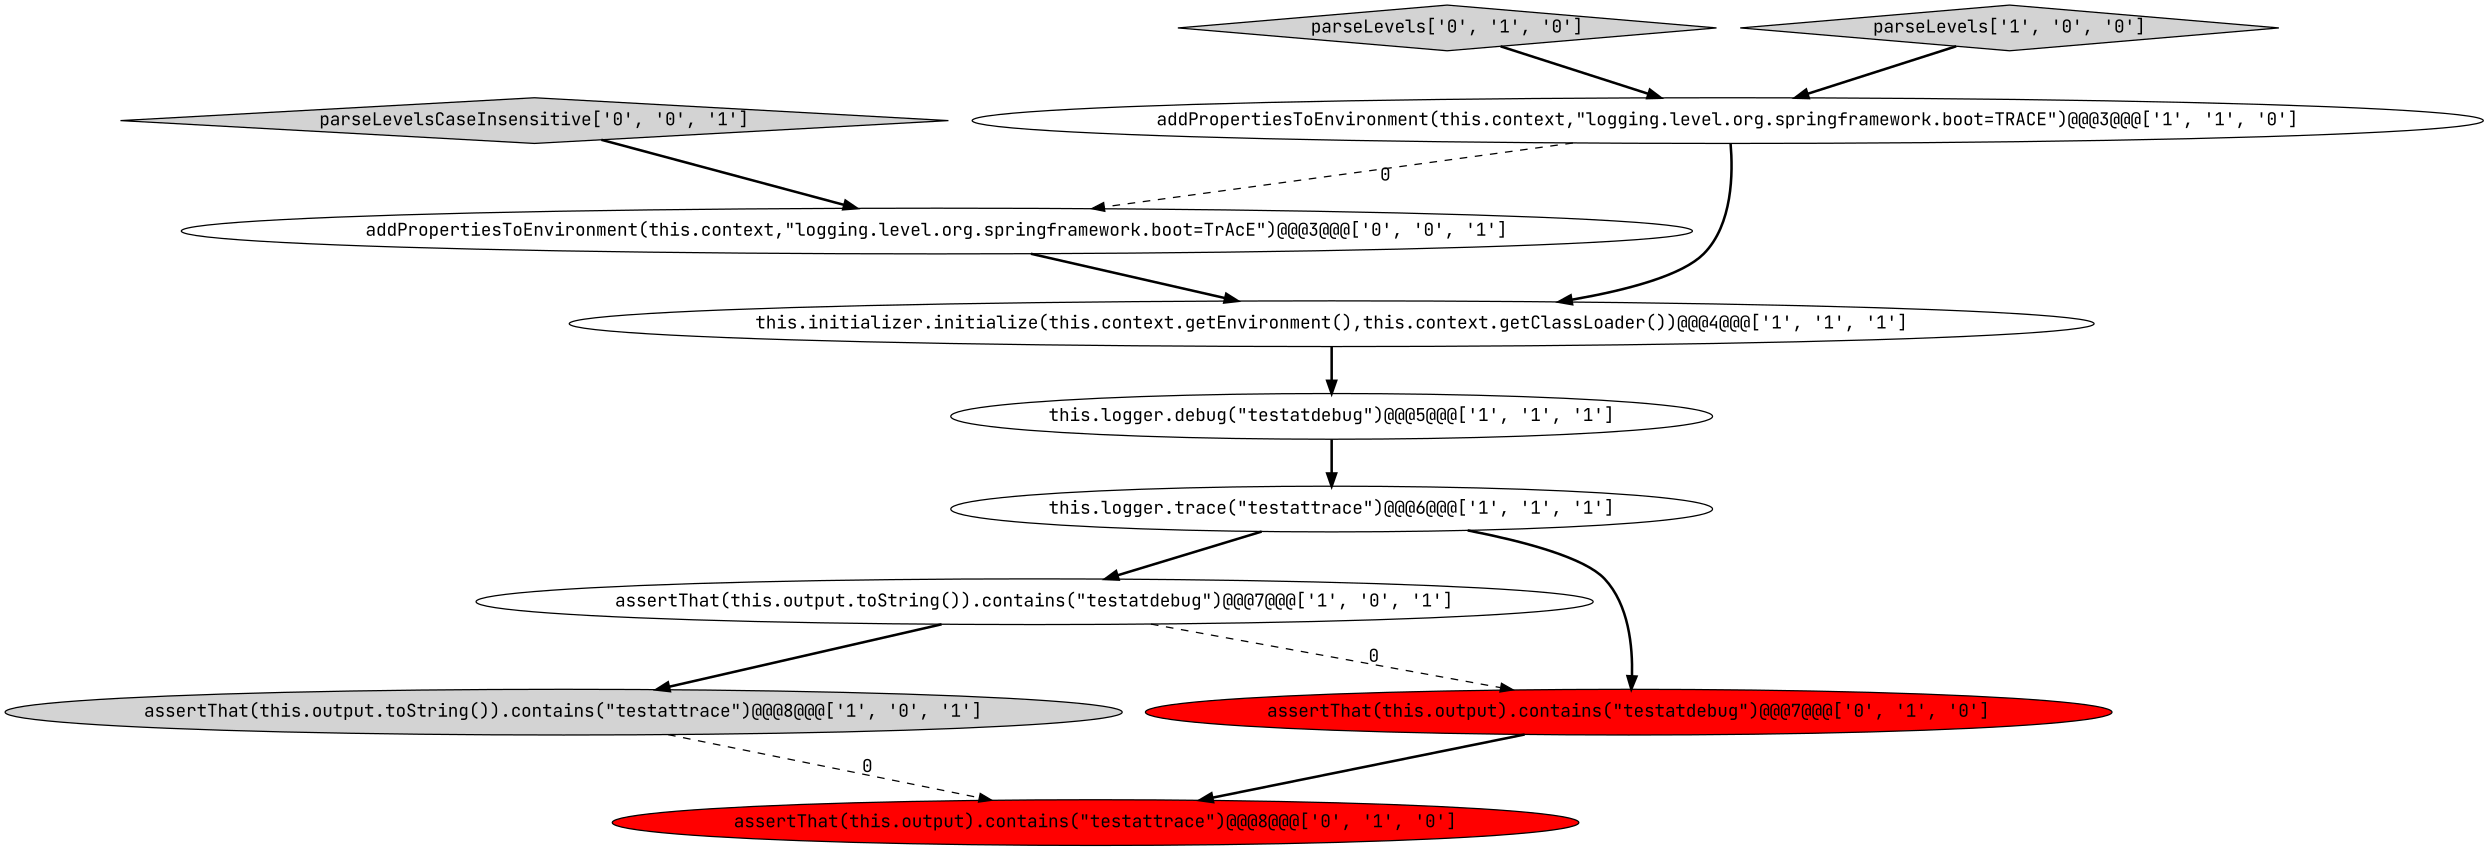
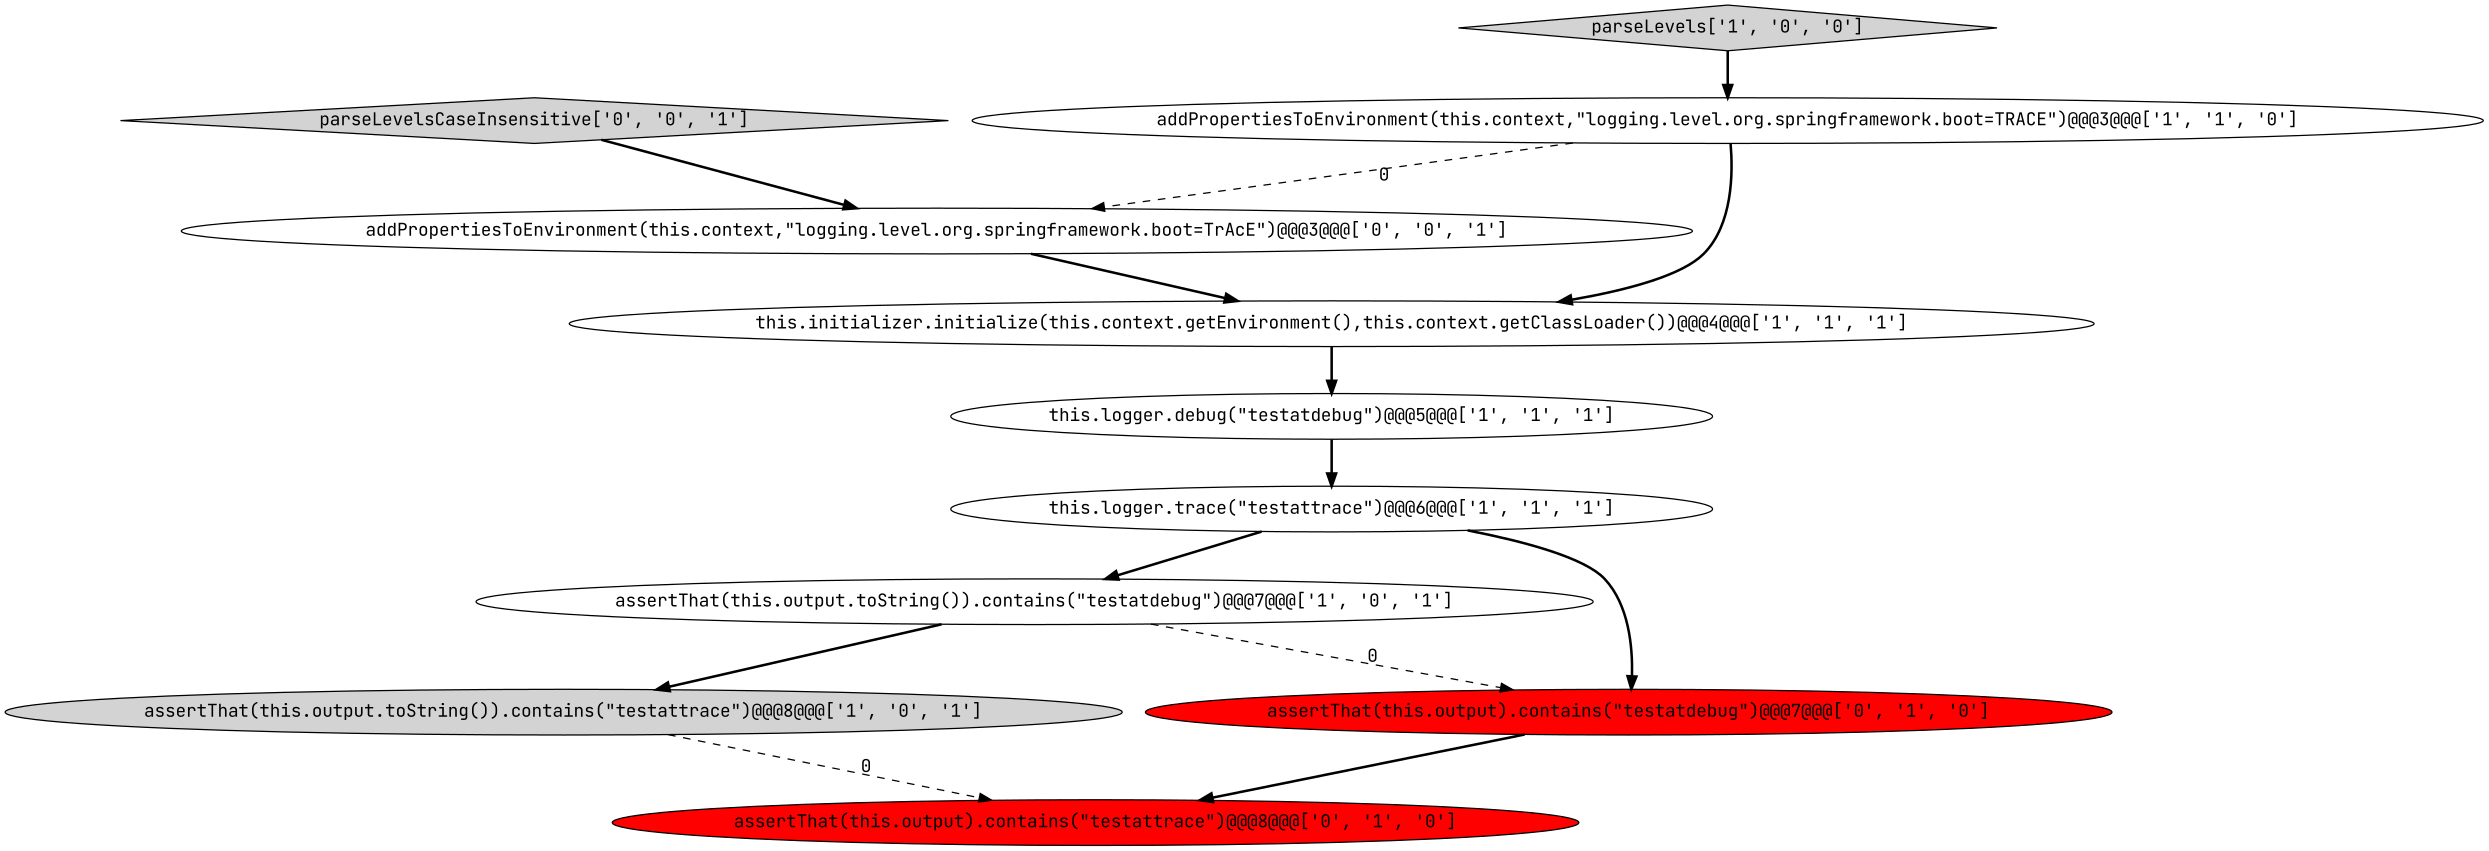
(1447, 28) -> none
